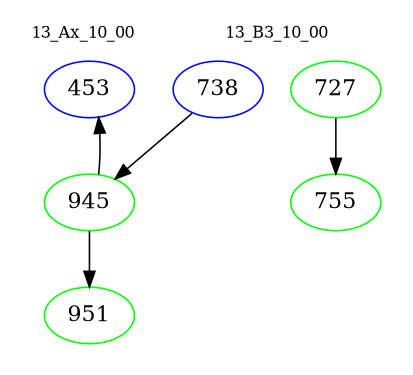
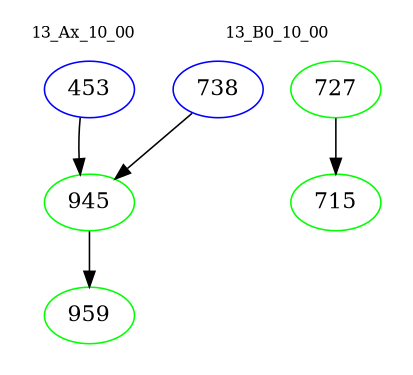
(277, 34) -> (277, 34)
(100, 154) -> (79, 138)
(336, 202) -> (336, 202)
(89, 315) -> (89, 315)
